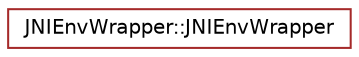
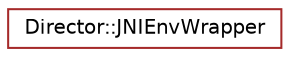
(179, 29) -> (145, 29)
